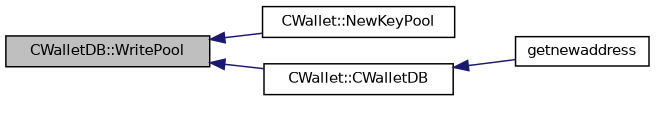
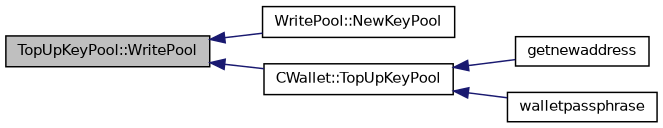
(359, 22) -> (359, 22)
(108, 51) -> (108, 51)
(359, 79) -> (359, 79)
none -> (582, 107)
